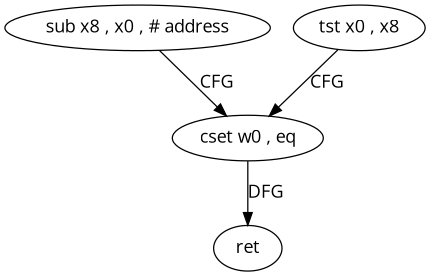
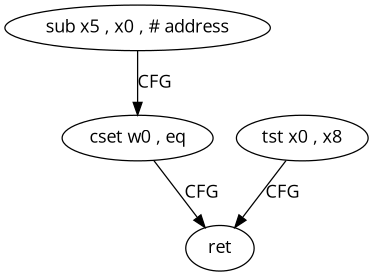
(138, 28) -> (138, 28)
(308, 78) -> (264, 189)
(266, 193) -> (202, 193)
